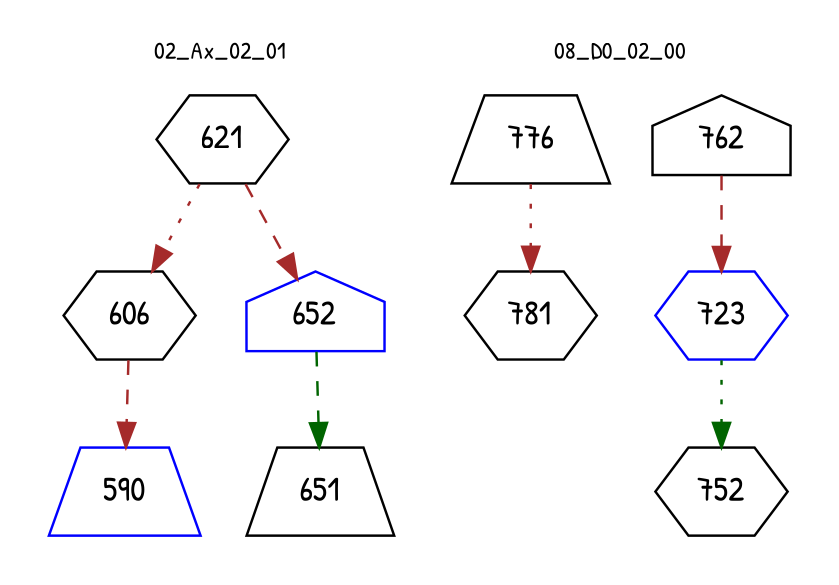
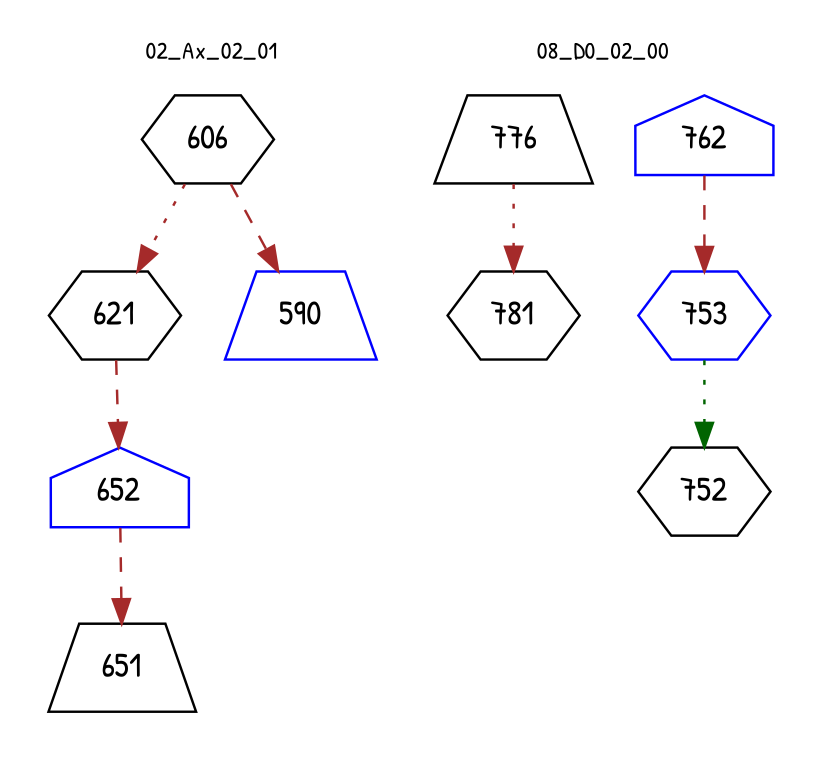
(722, 139) -> (704, 139)
(182, 217) -> (167, 217)
(722, 316) -> (704, 316)
(317, 387) -> (121, 563)
